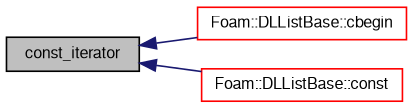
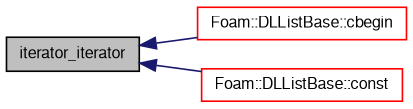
(73, 54) -> (73, 54)
